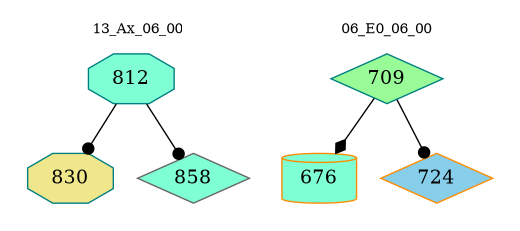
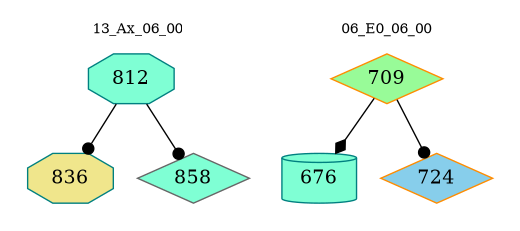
(387, 79) -> (387, 79)
(70, 178) -> (70, 178)
(319, 178) -> (319, 178)
